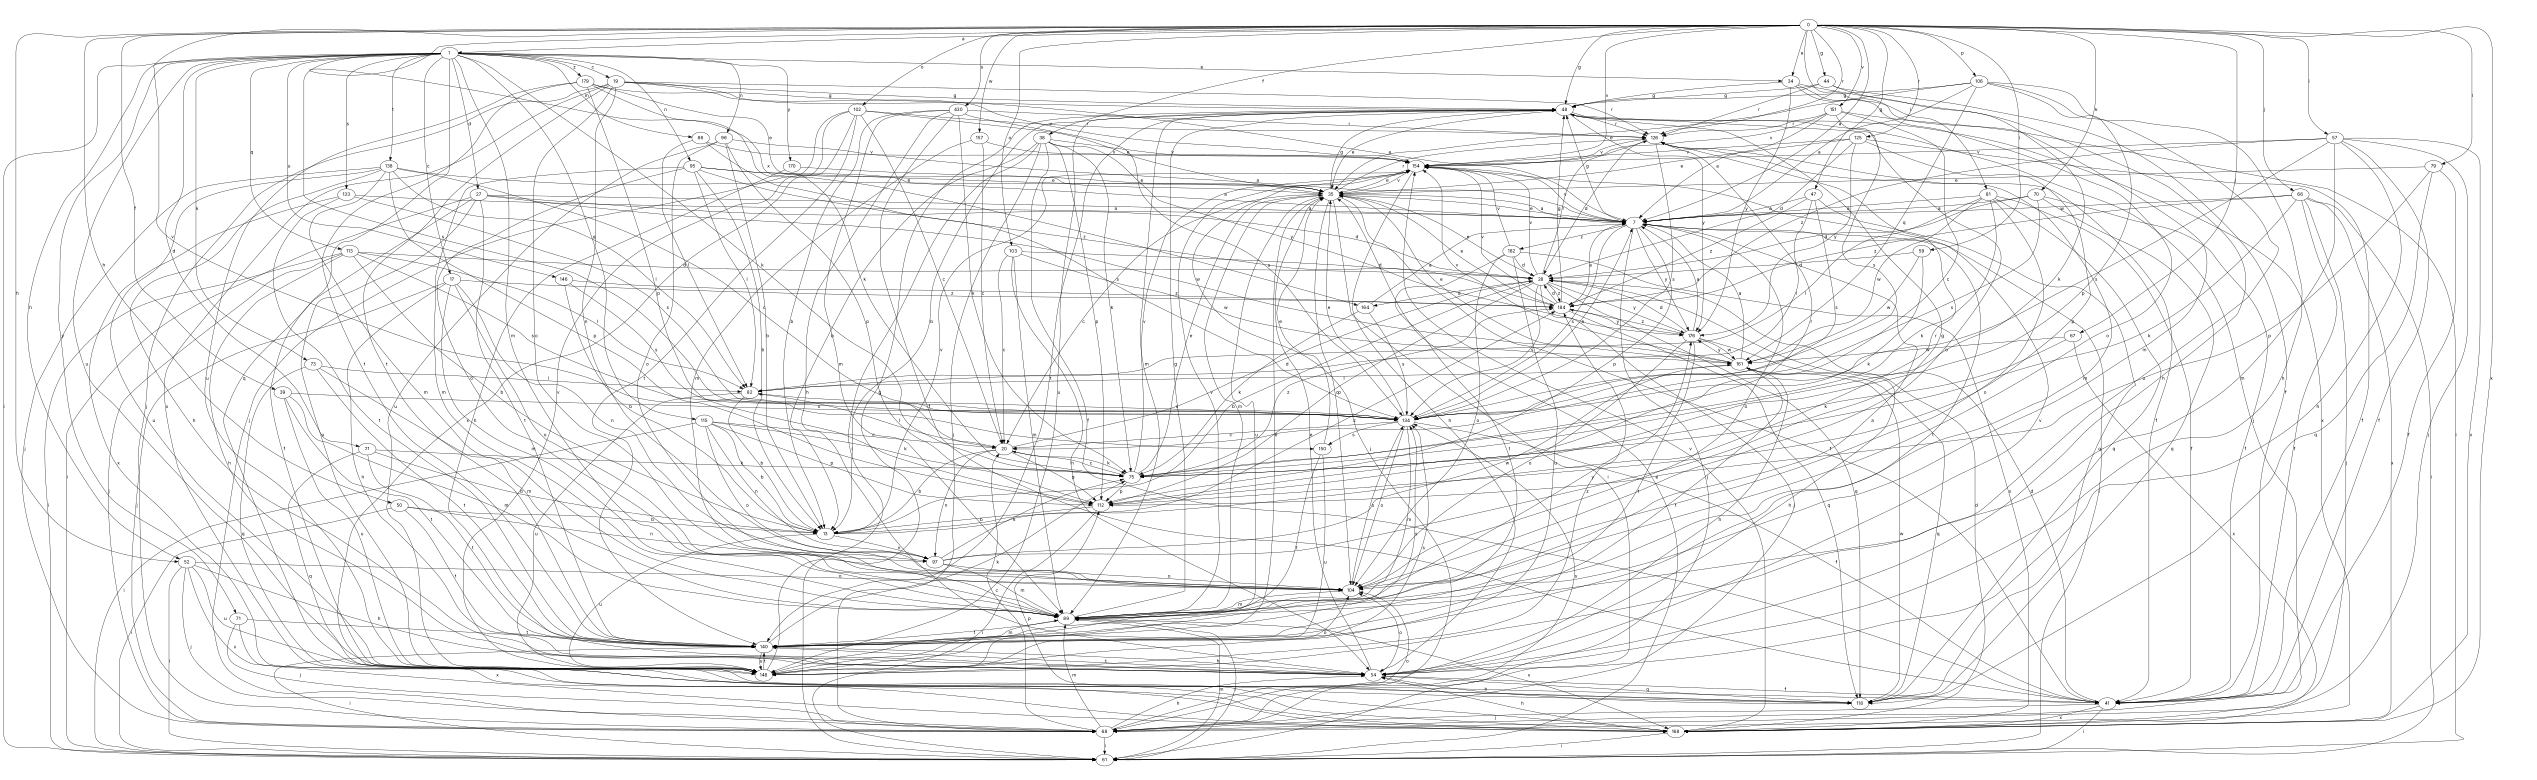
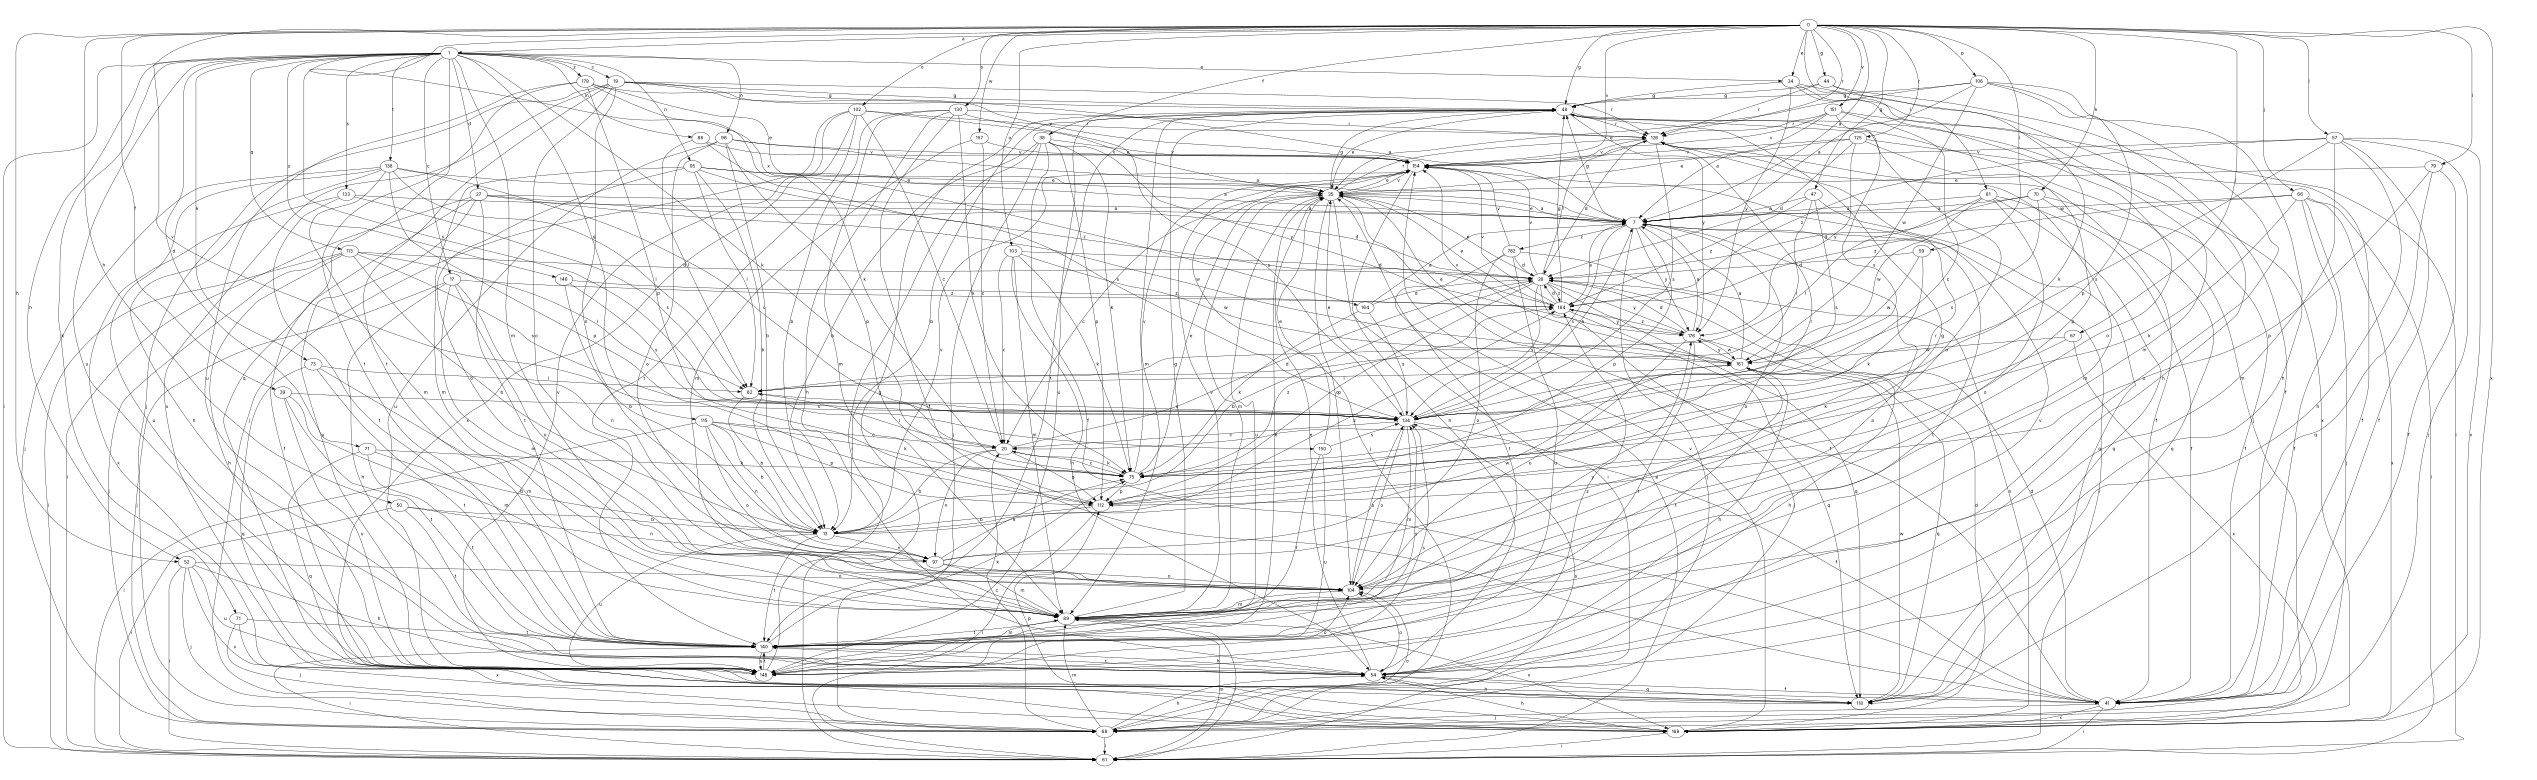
(958, 110) -> (958, 110)
(792, 166) -> none
(1542, 182) -> (968, 153)
(1904, 223) -> (1904, 223)
(1512, 251) -> (1512, 251)
(1462, 290) -> (1450, 286)
(63, 336) -> (63, 336)
(1647, 416) -> (1090, 353)
(1370, 427) -> (1363, 435)
(533, 575) -> none
none -> (775, 581)
